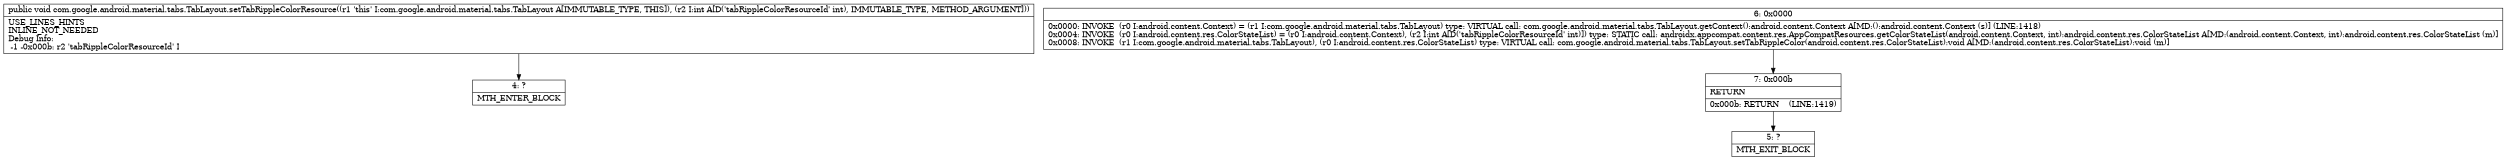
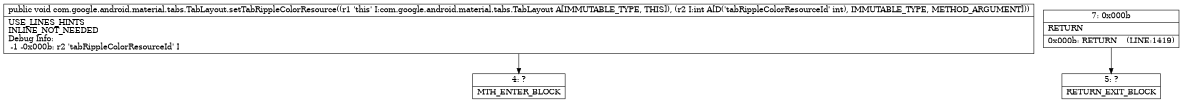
(1773, 29) -> none
(1773, 150) -> (1111, 92)
